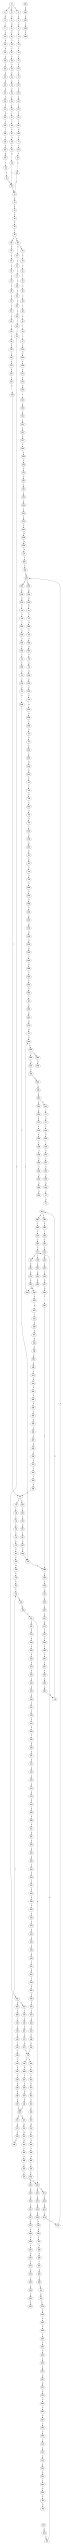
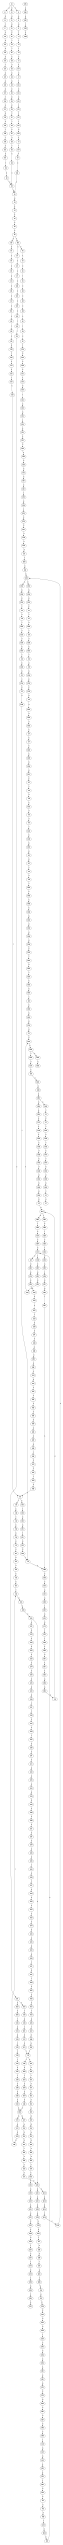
none -> (39, 1203)
none -> (43, 2517)
